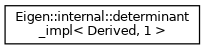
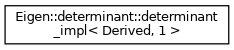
(102, 25) -> (117, 25)
